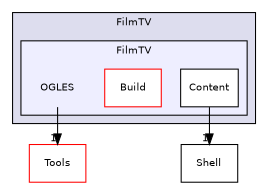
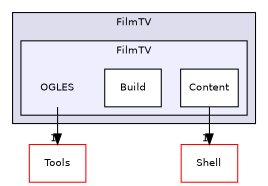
(133, 88) -> (133, 88)
(209, 163) -> (209, 163)
